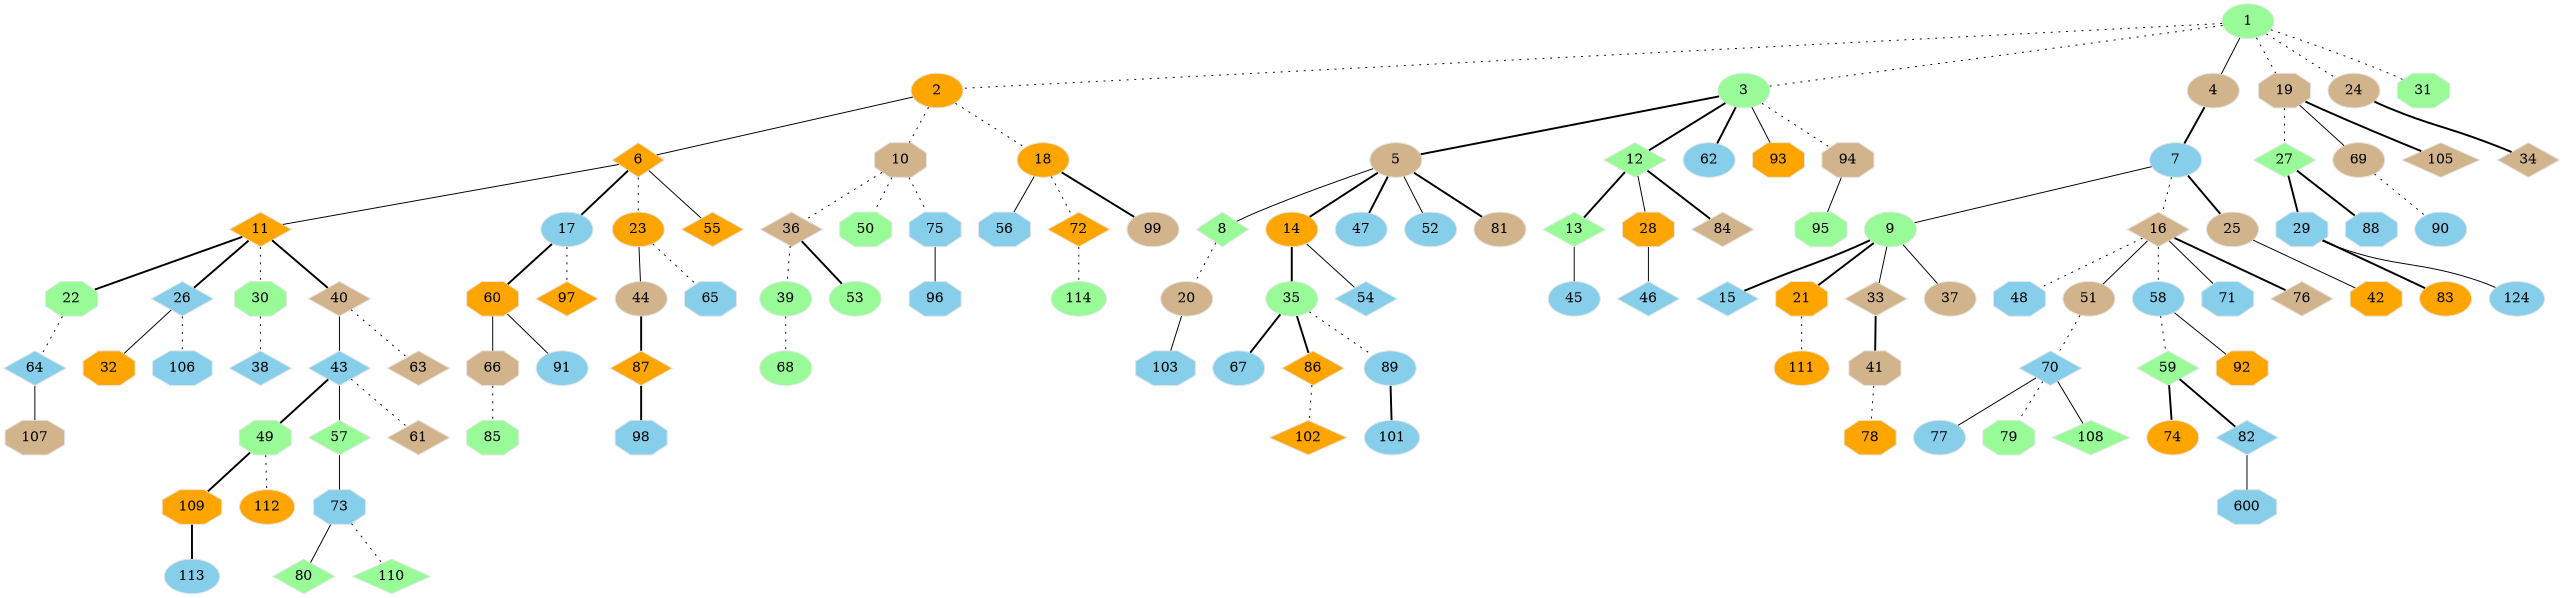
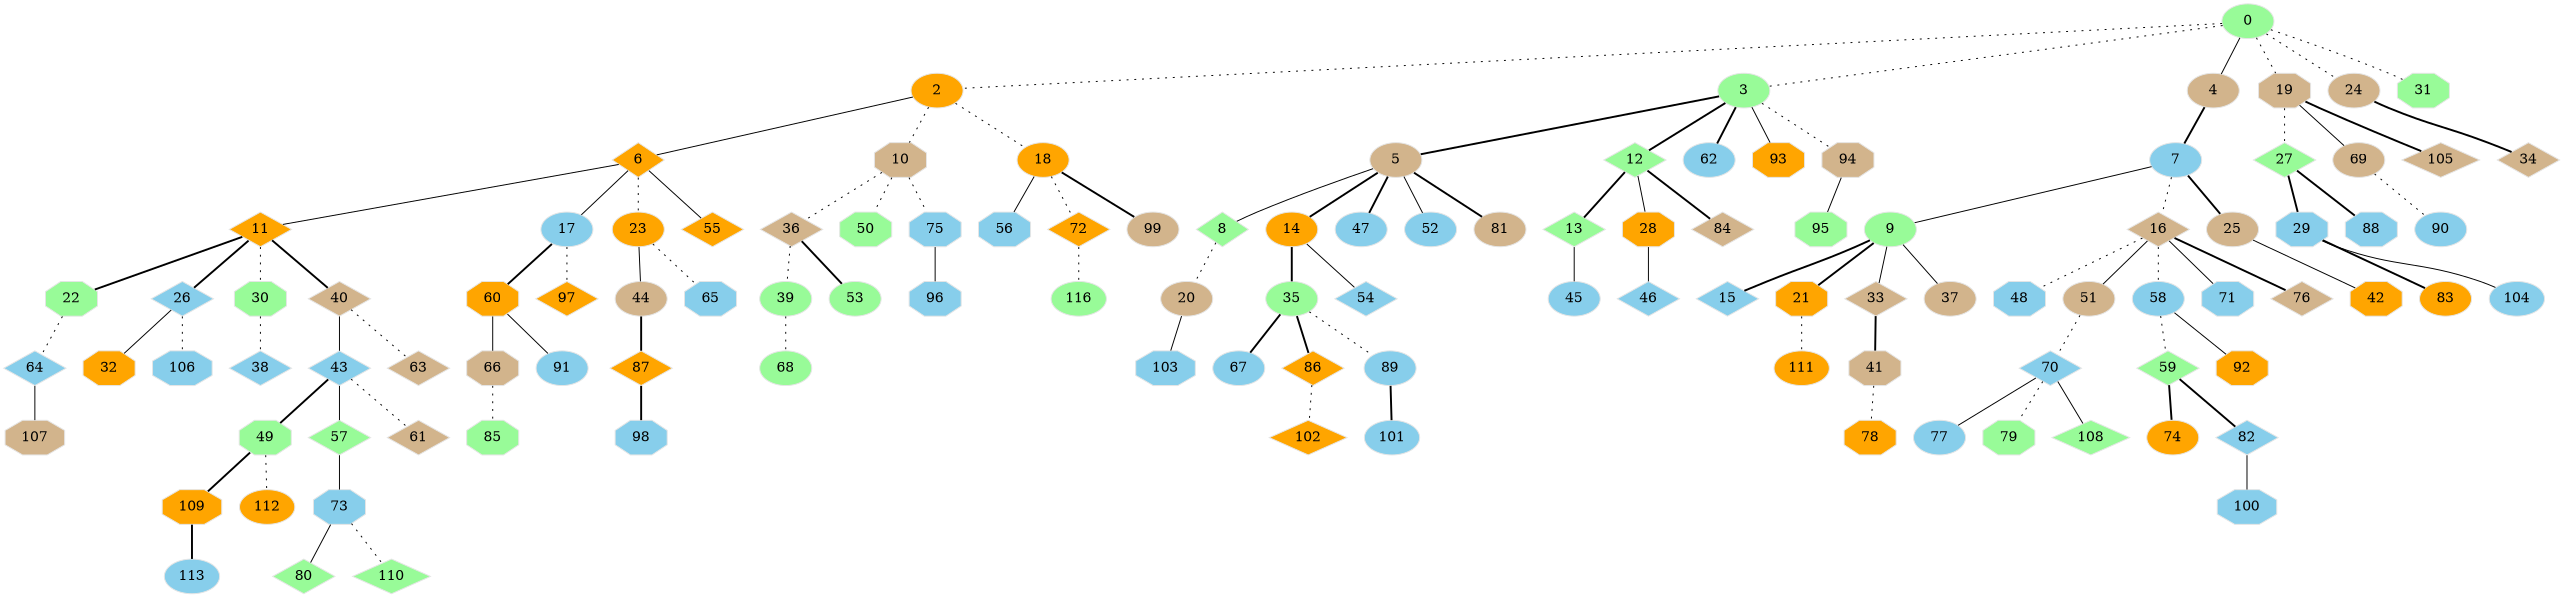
(2248, 21) -> (2248, 21)
(605, 193) -> (605, 193)
(1079, 299) -> (1079, 299)
(2517, 299) -> (2517, 299)
(2247, 507) -> (2247, 507)
